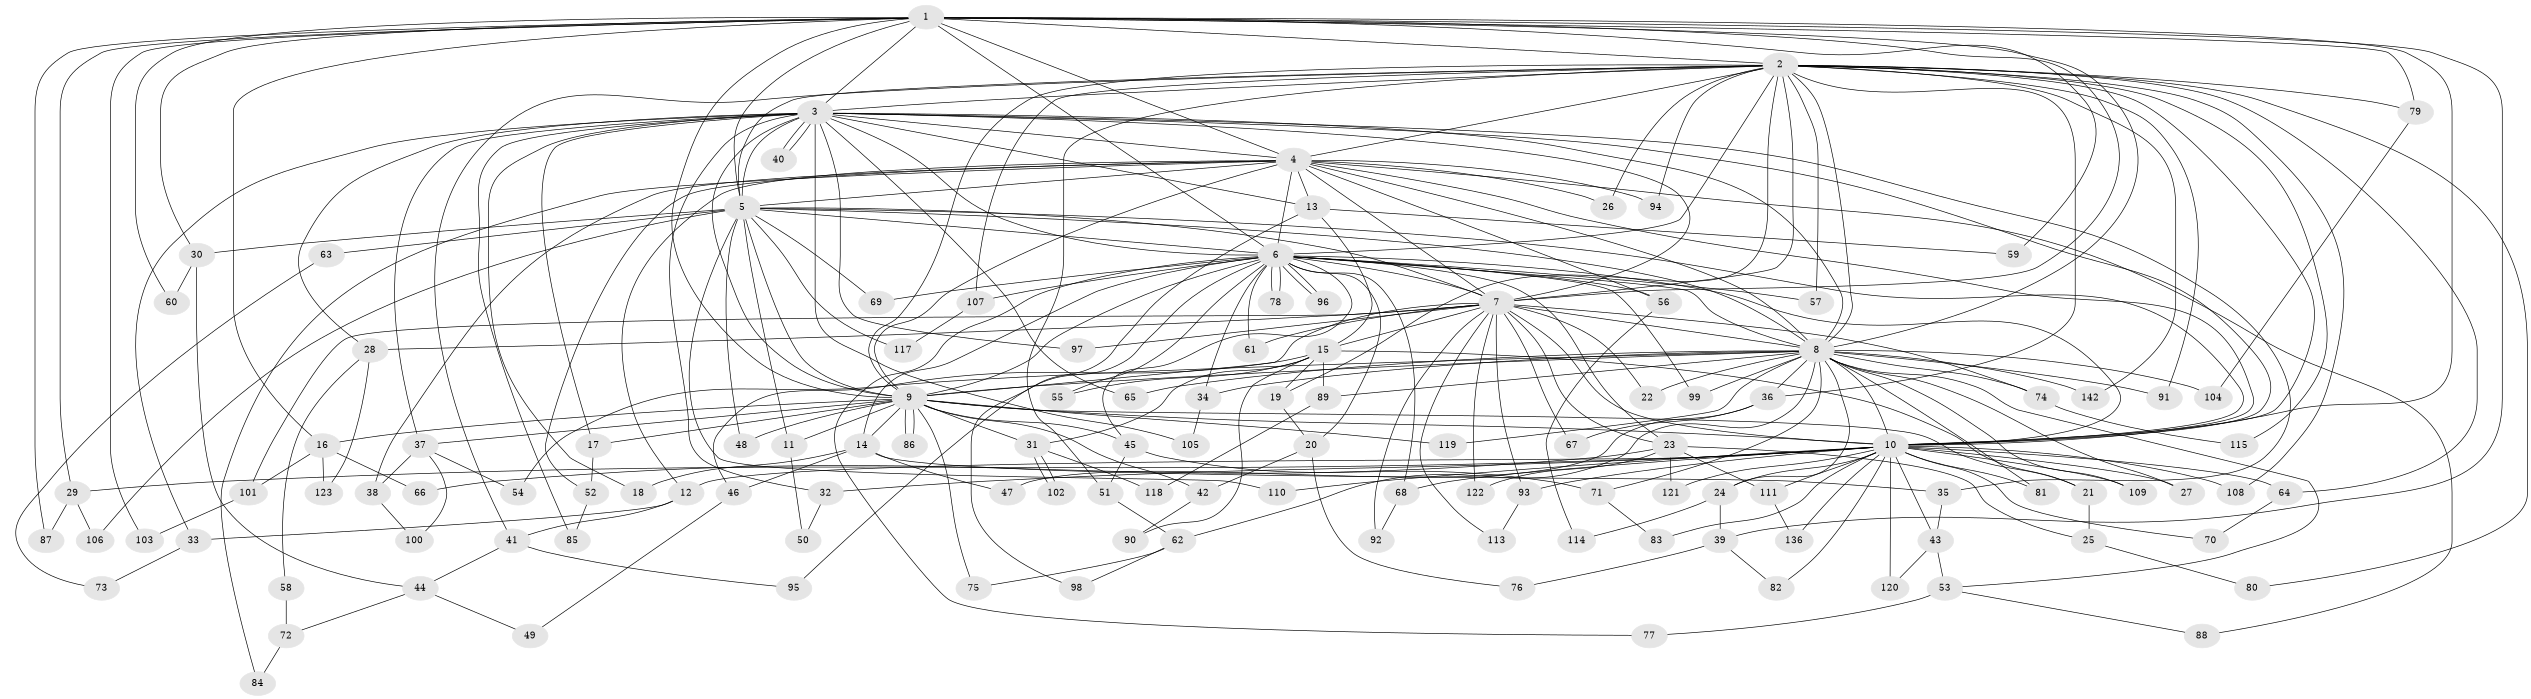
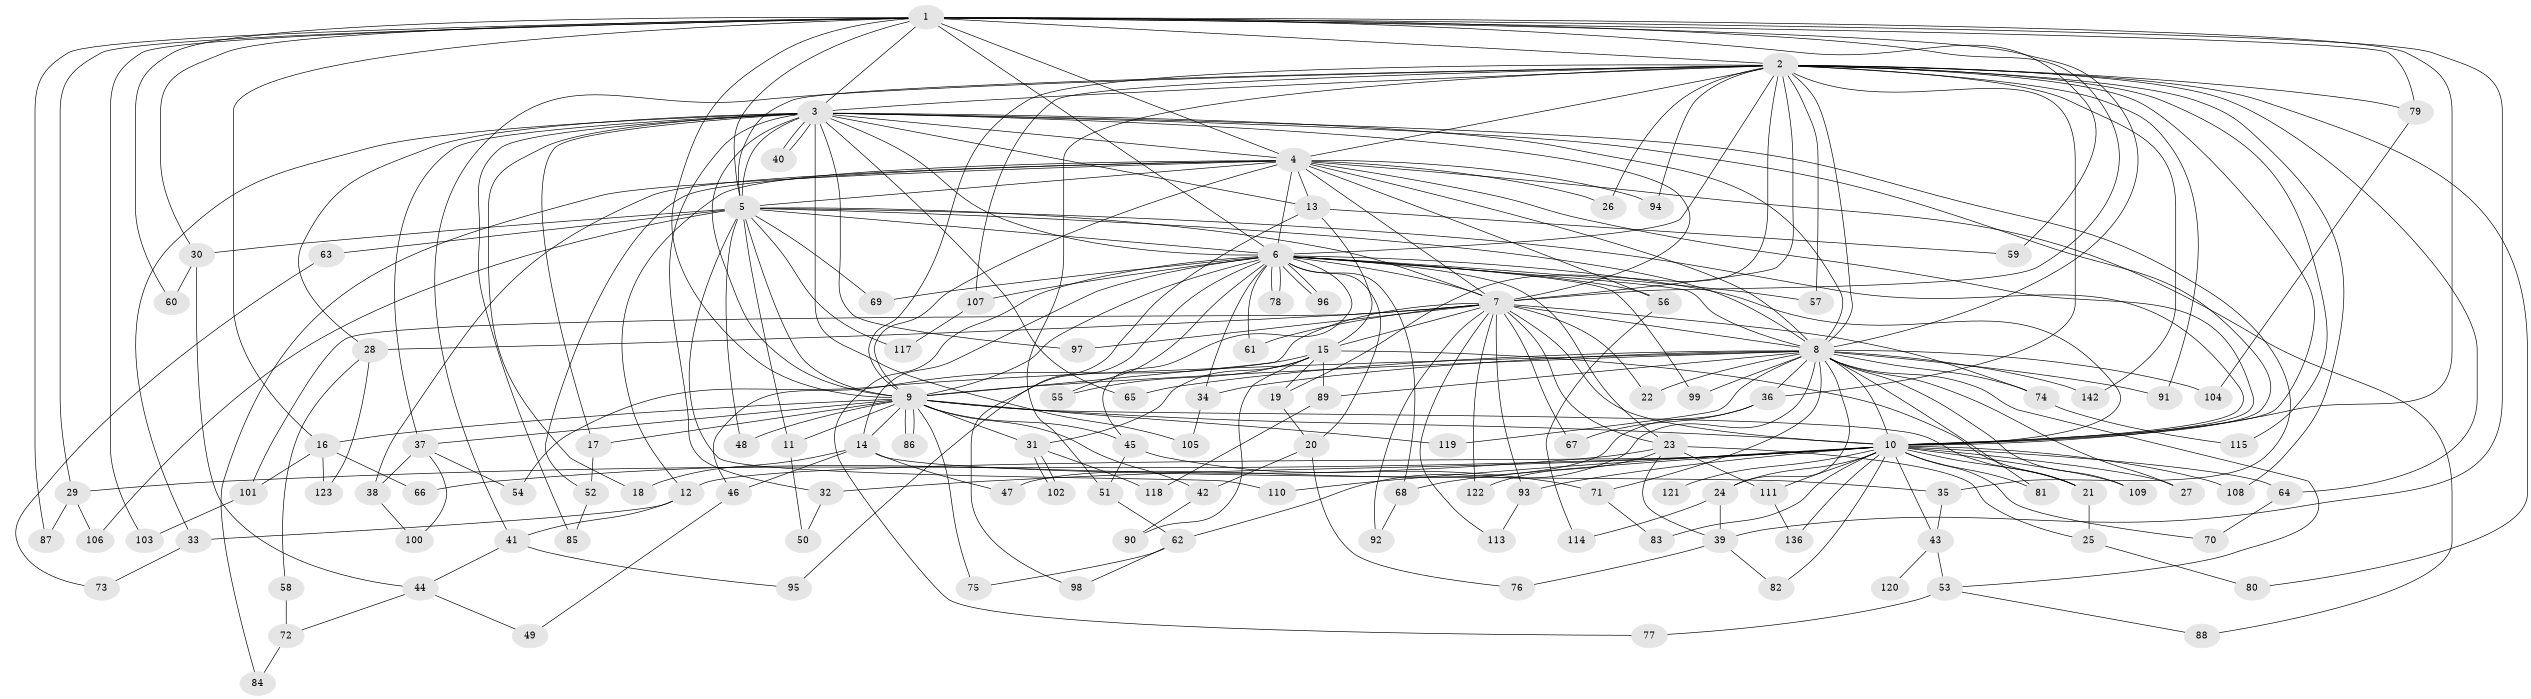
(1671, 469) -> (1650, 509)
(1890, 514) -> (1967, 462)
